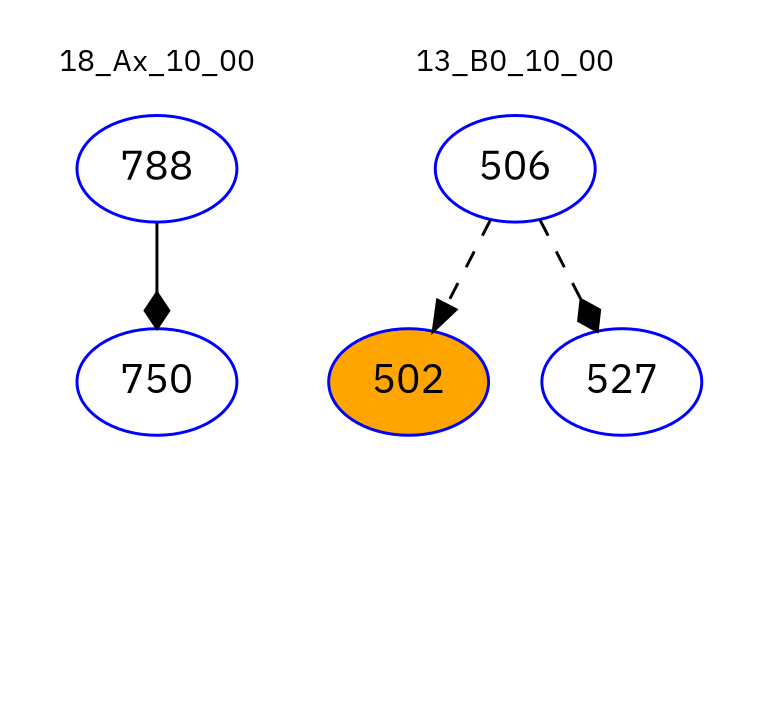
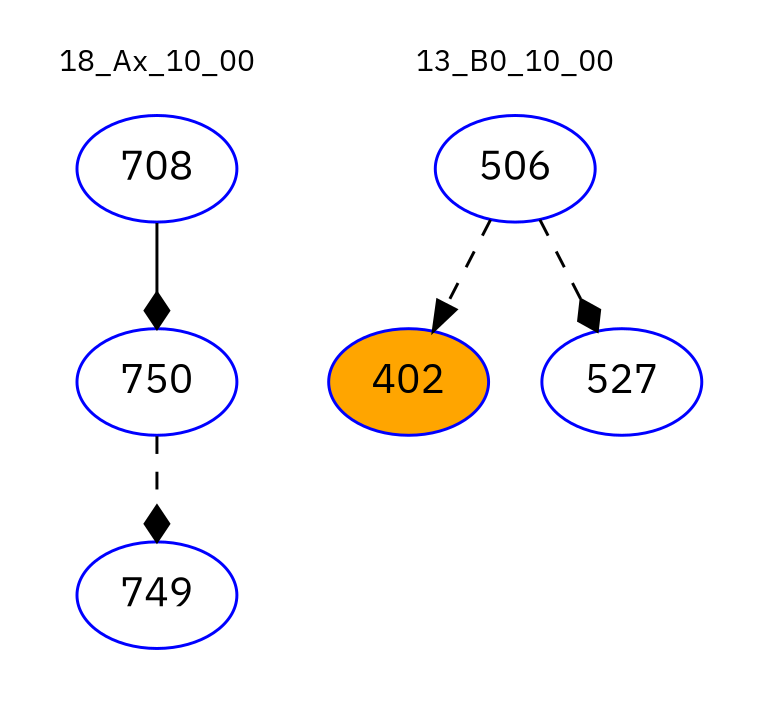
(157, 169) -> (157, 169)
(409, 382) -> (409, 382)
none -> (157, 595)
